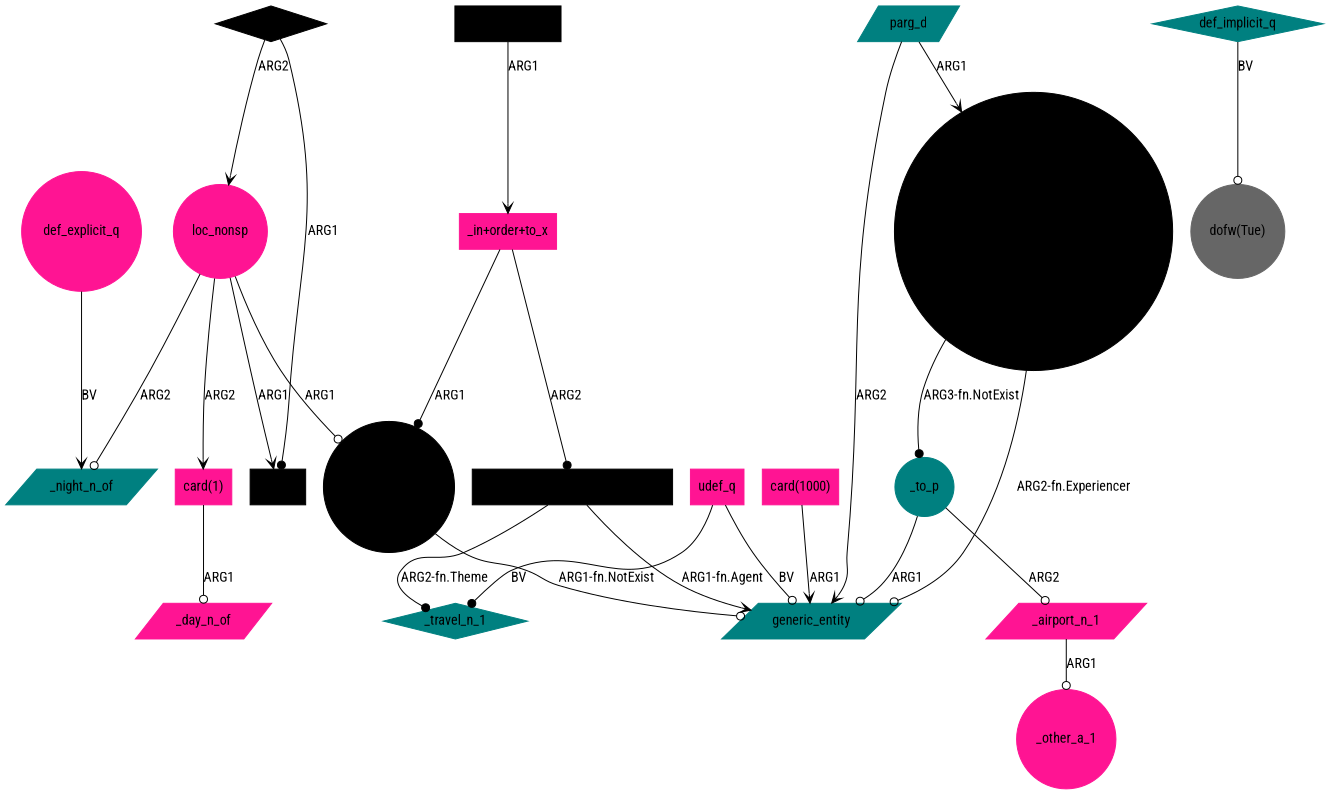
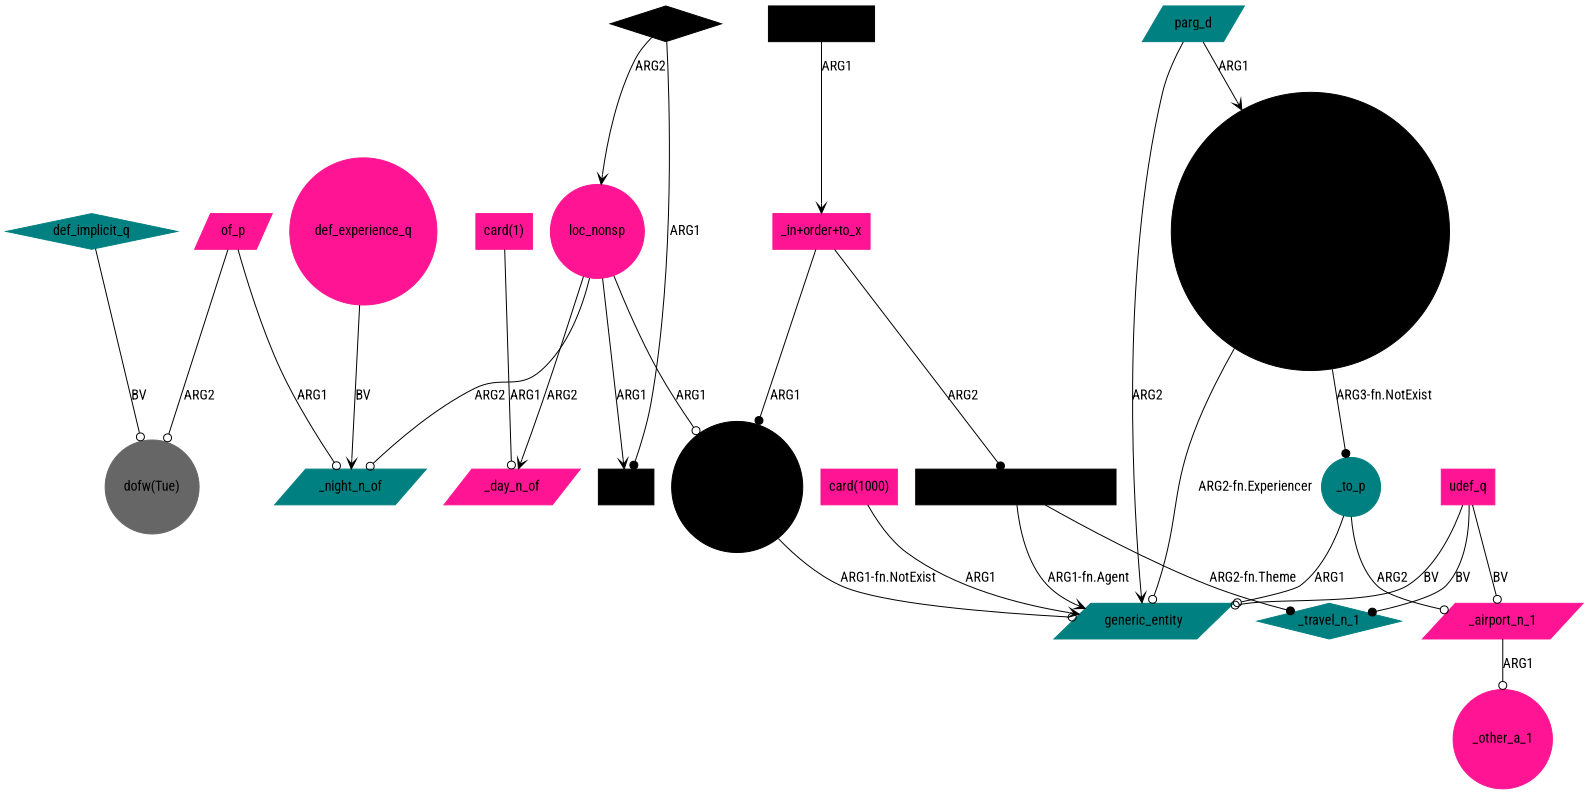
(82, 231) -> (363, 231)
none -> (233, 231)
(206, 369) -> (554, 368)
none -> (1484, 550)
